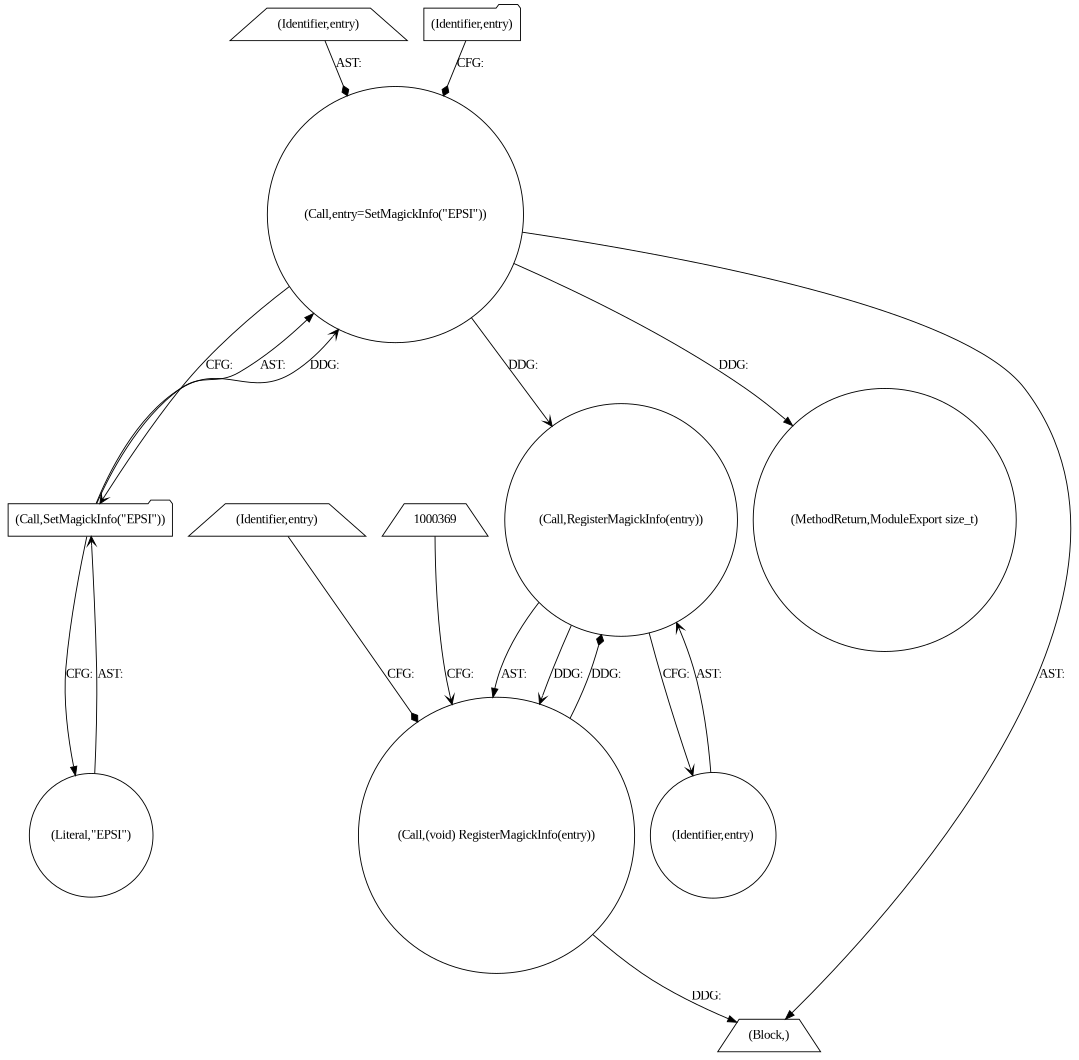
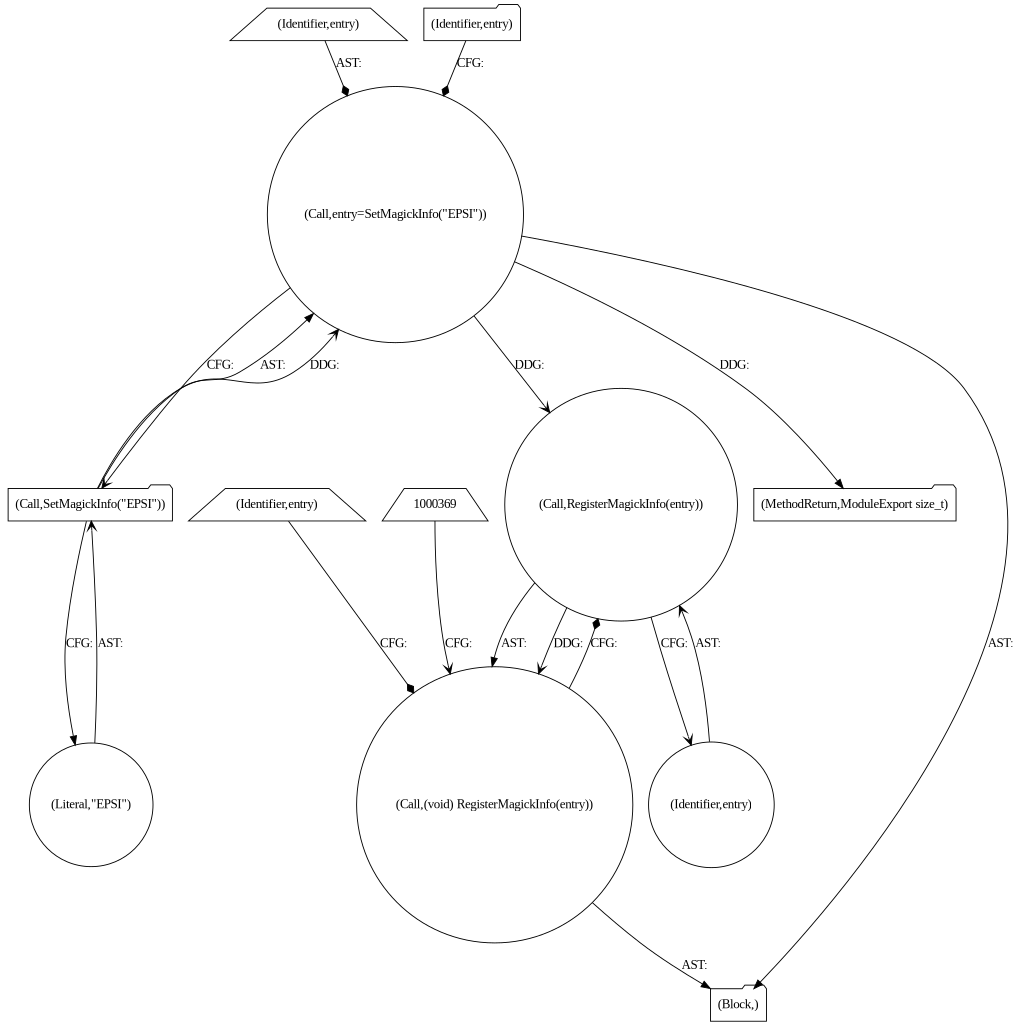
(885, 520) -> (855, 505)
(608, 674) -> (606, 644)
(708, 996) -> (696, 966)
(769, 1035) -> (738, 1005)
